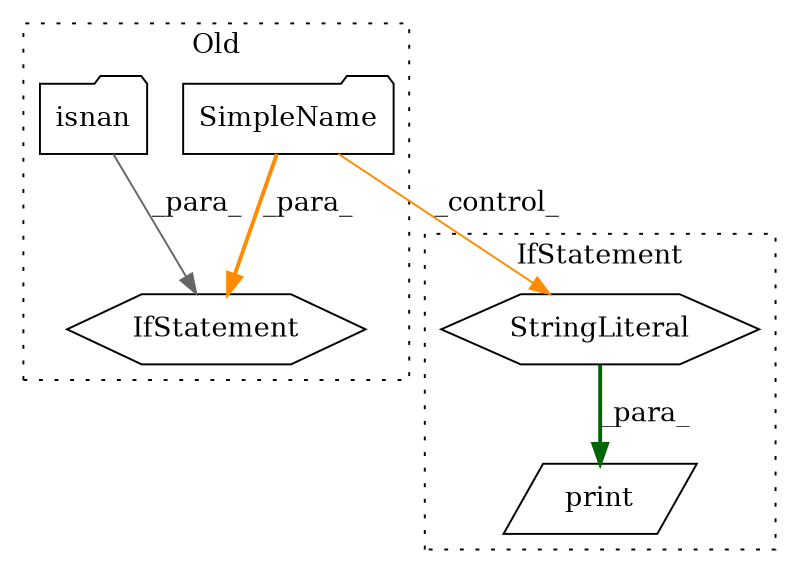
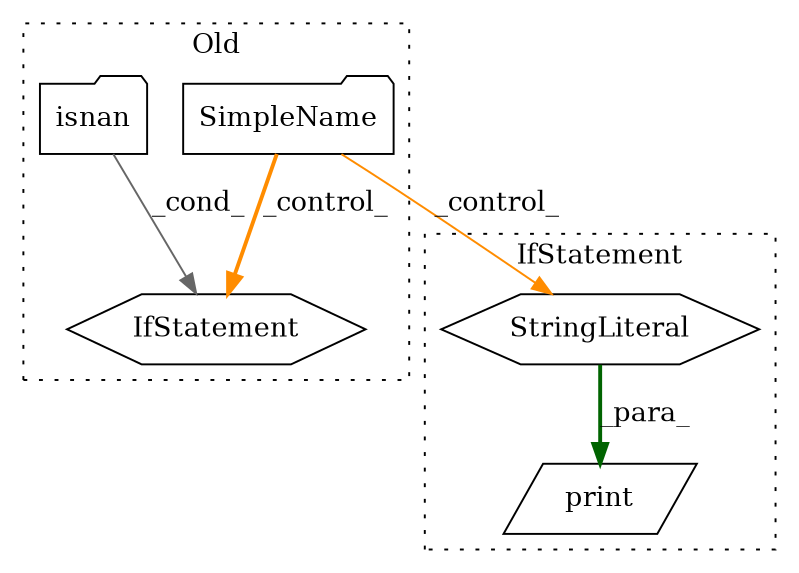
(197, 204) -> (199, 204)
(308, 204) -> (325, 204)
